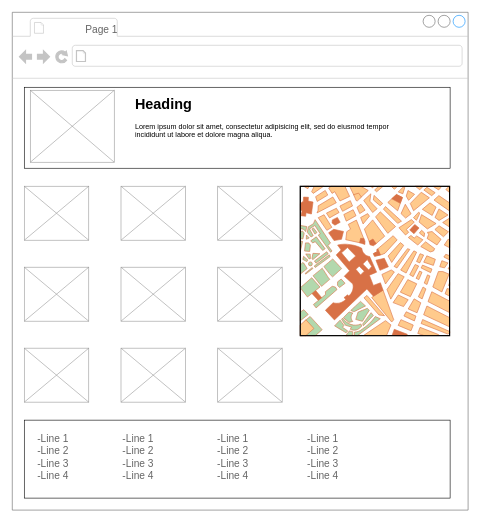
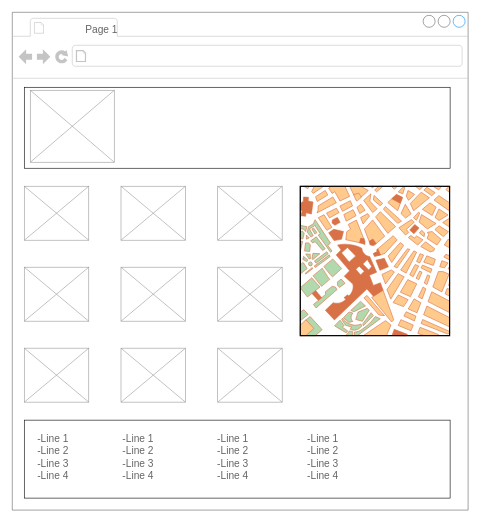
(273, 128) -> none
